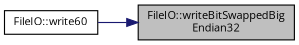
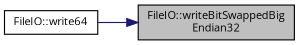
(51, 22) -> (51, 22)
